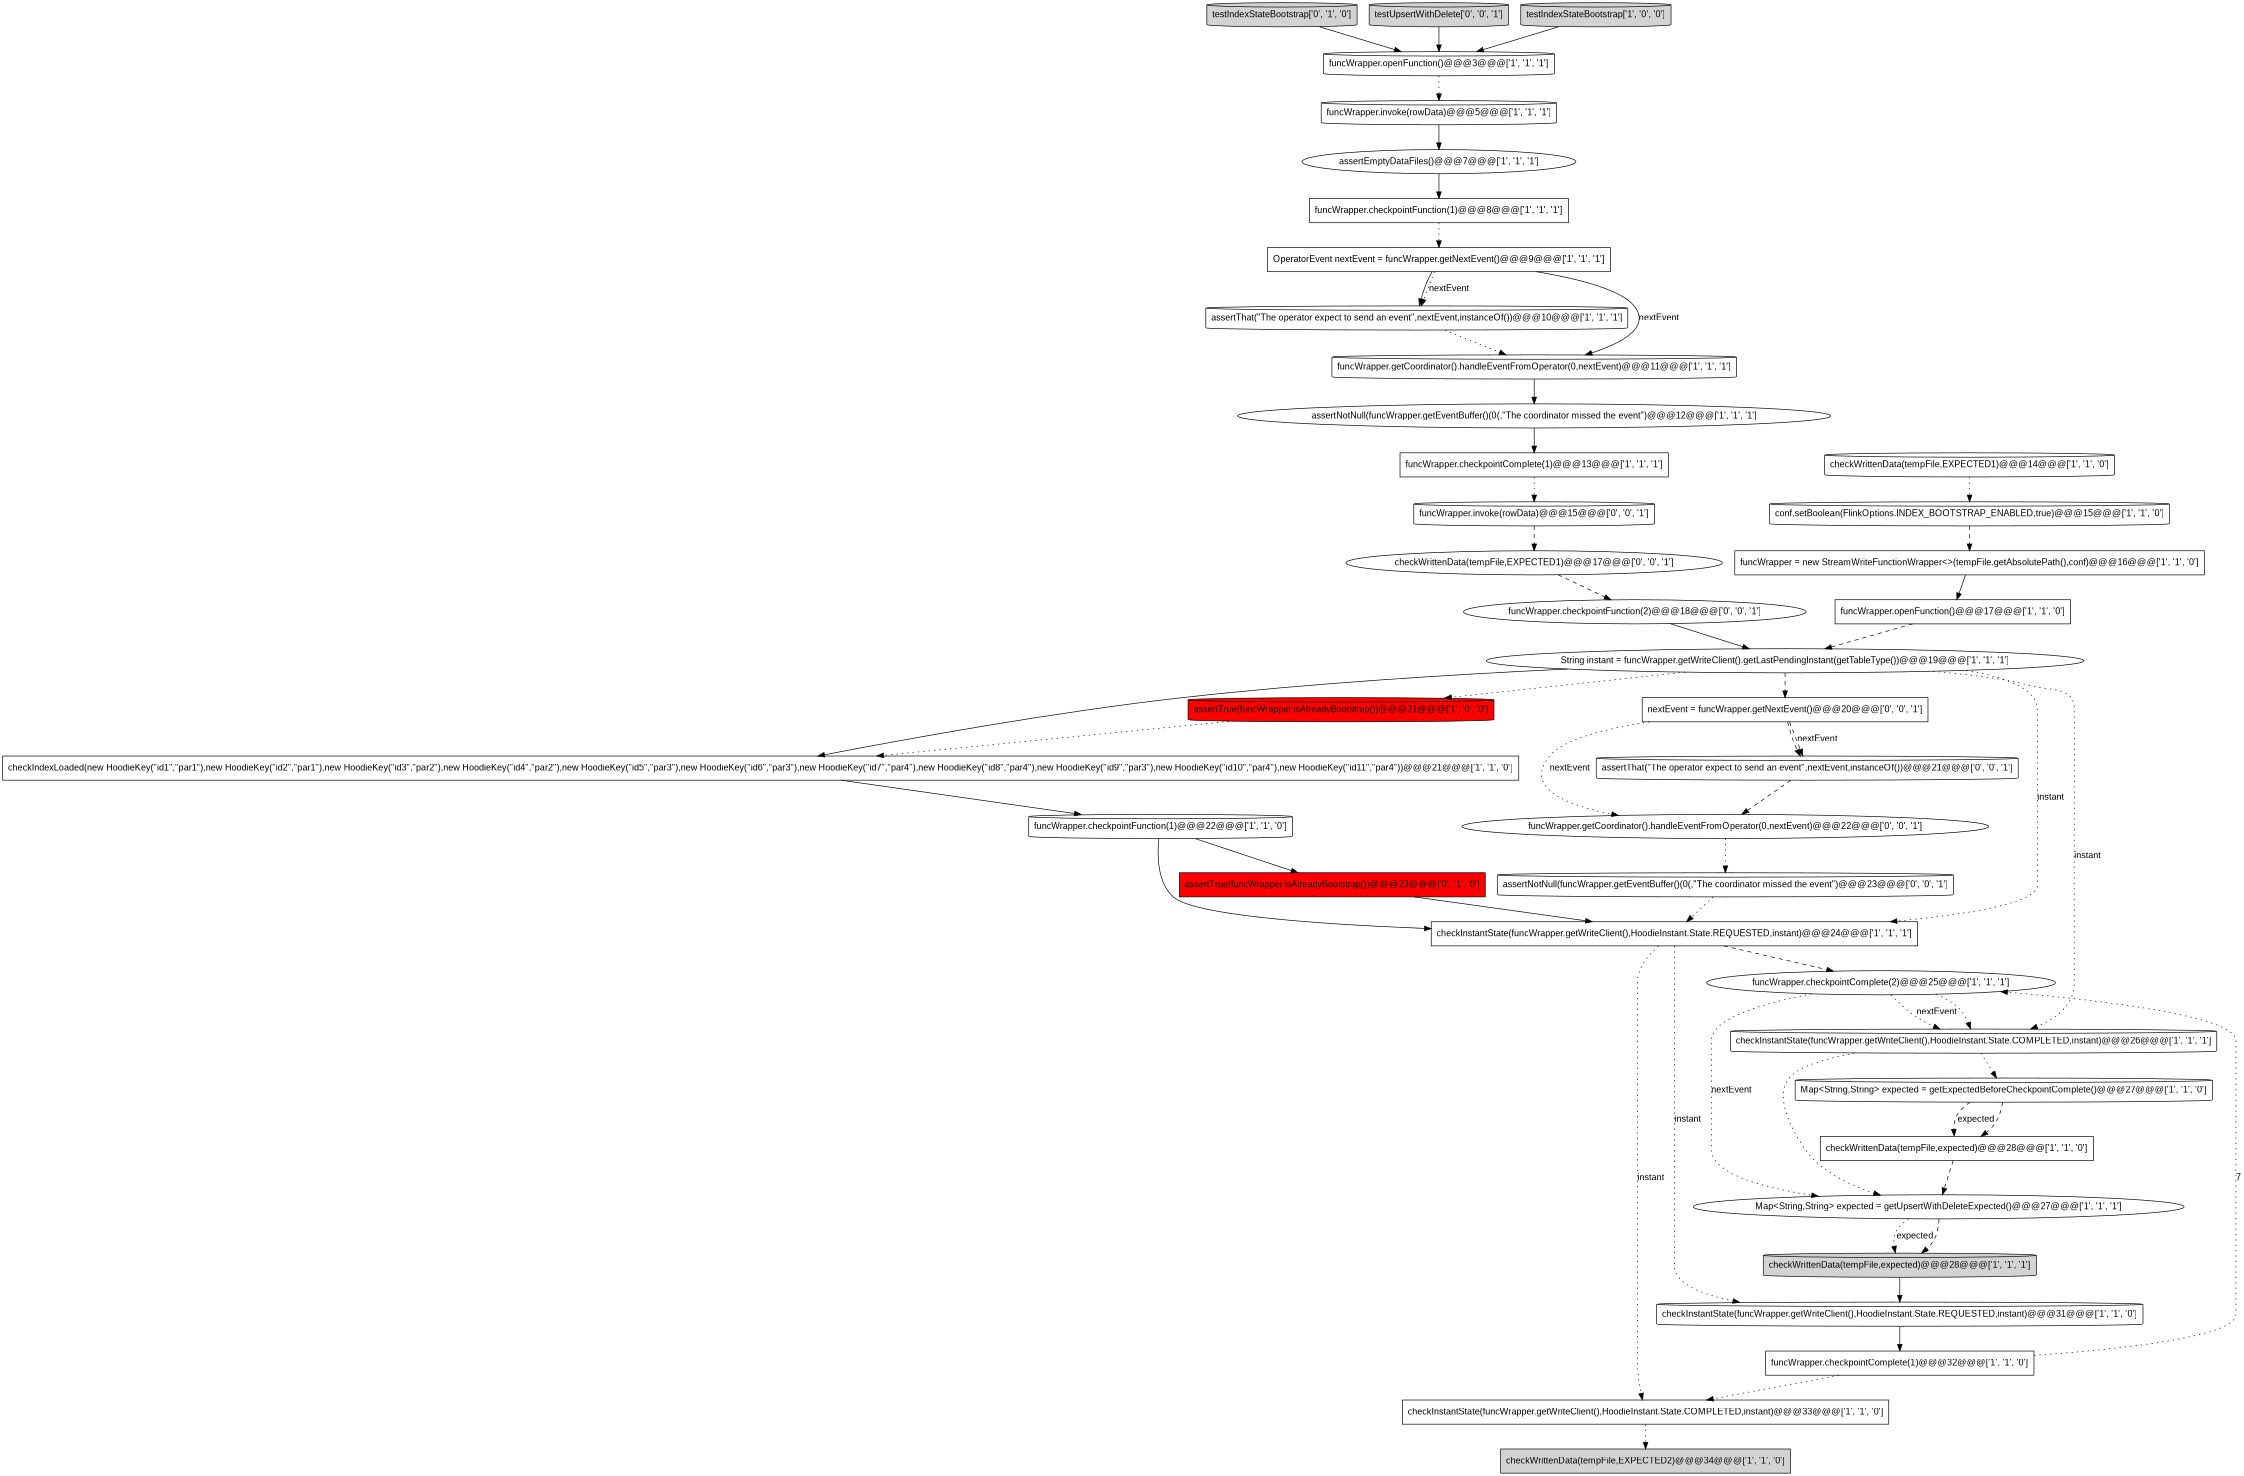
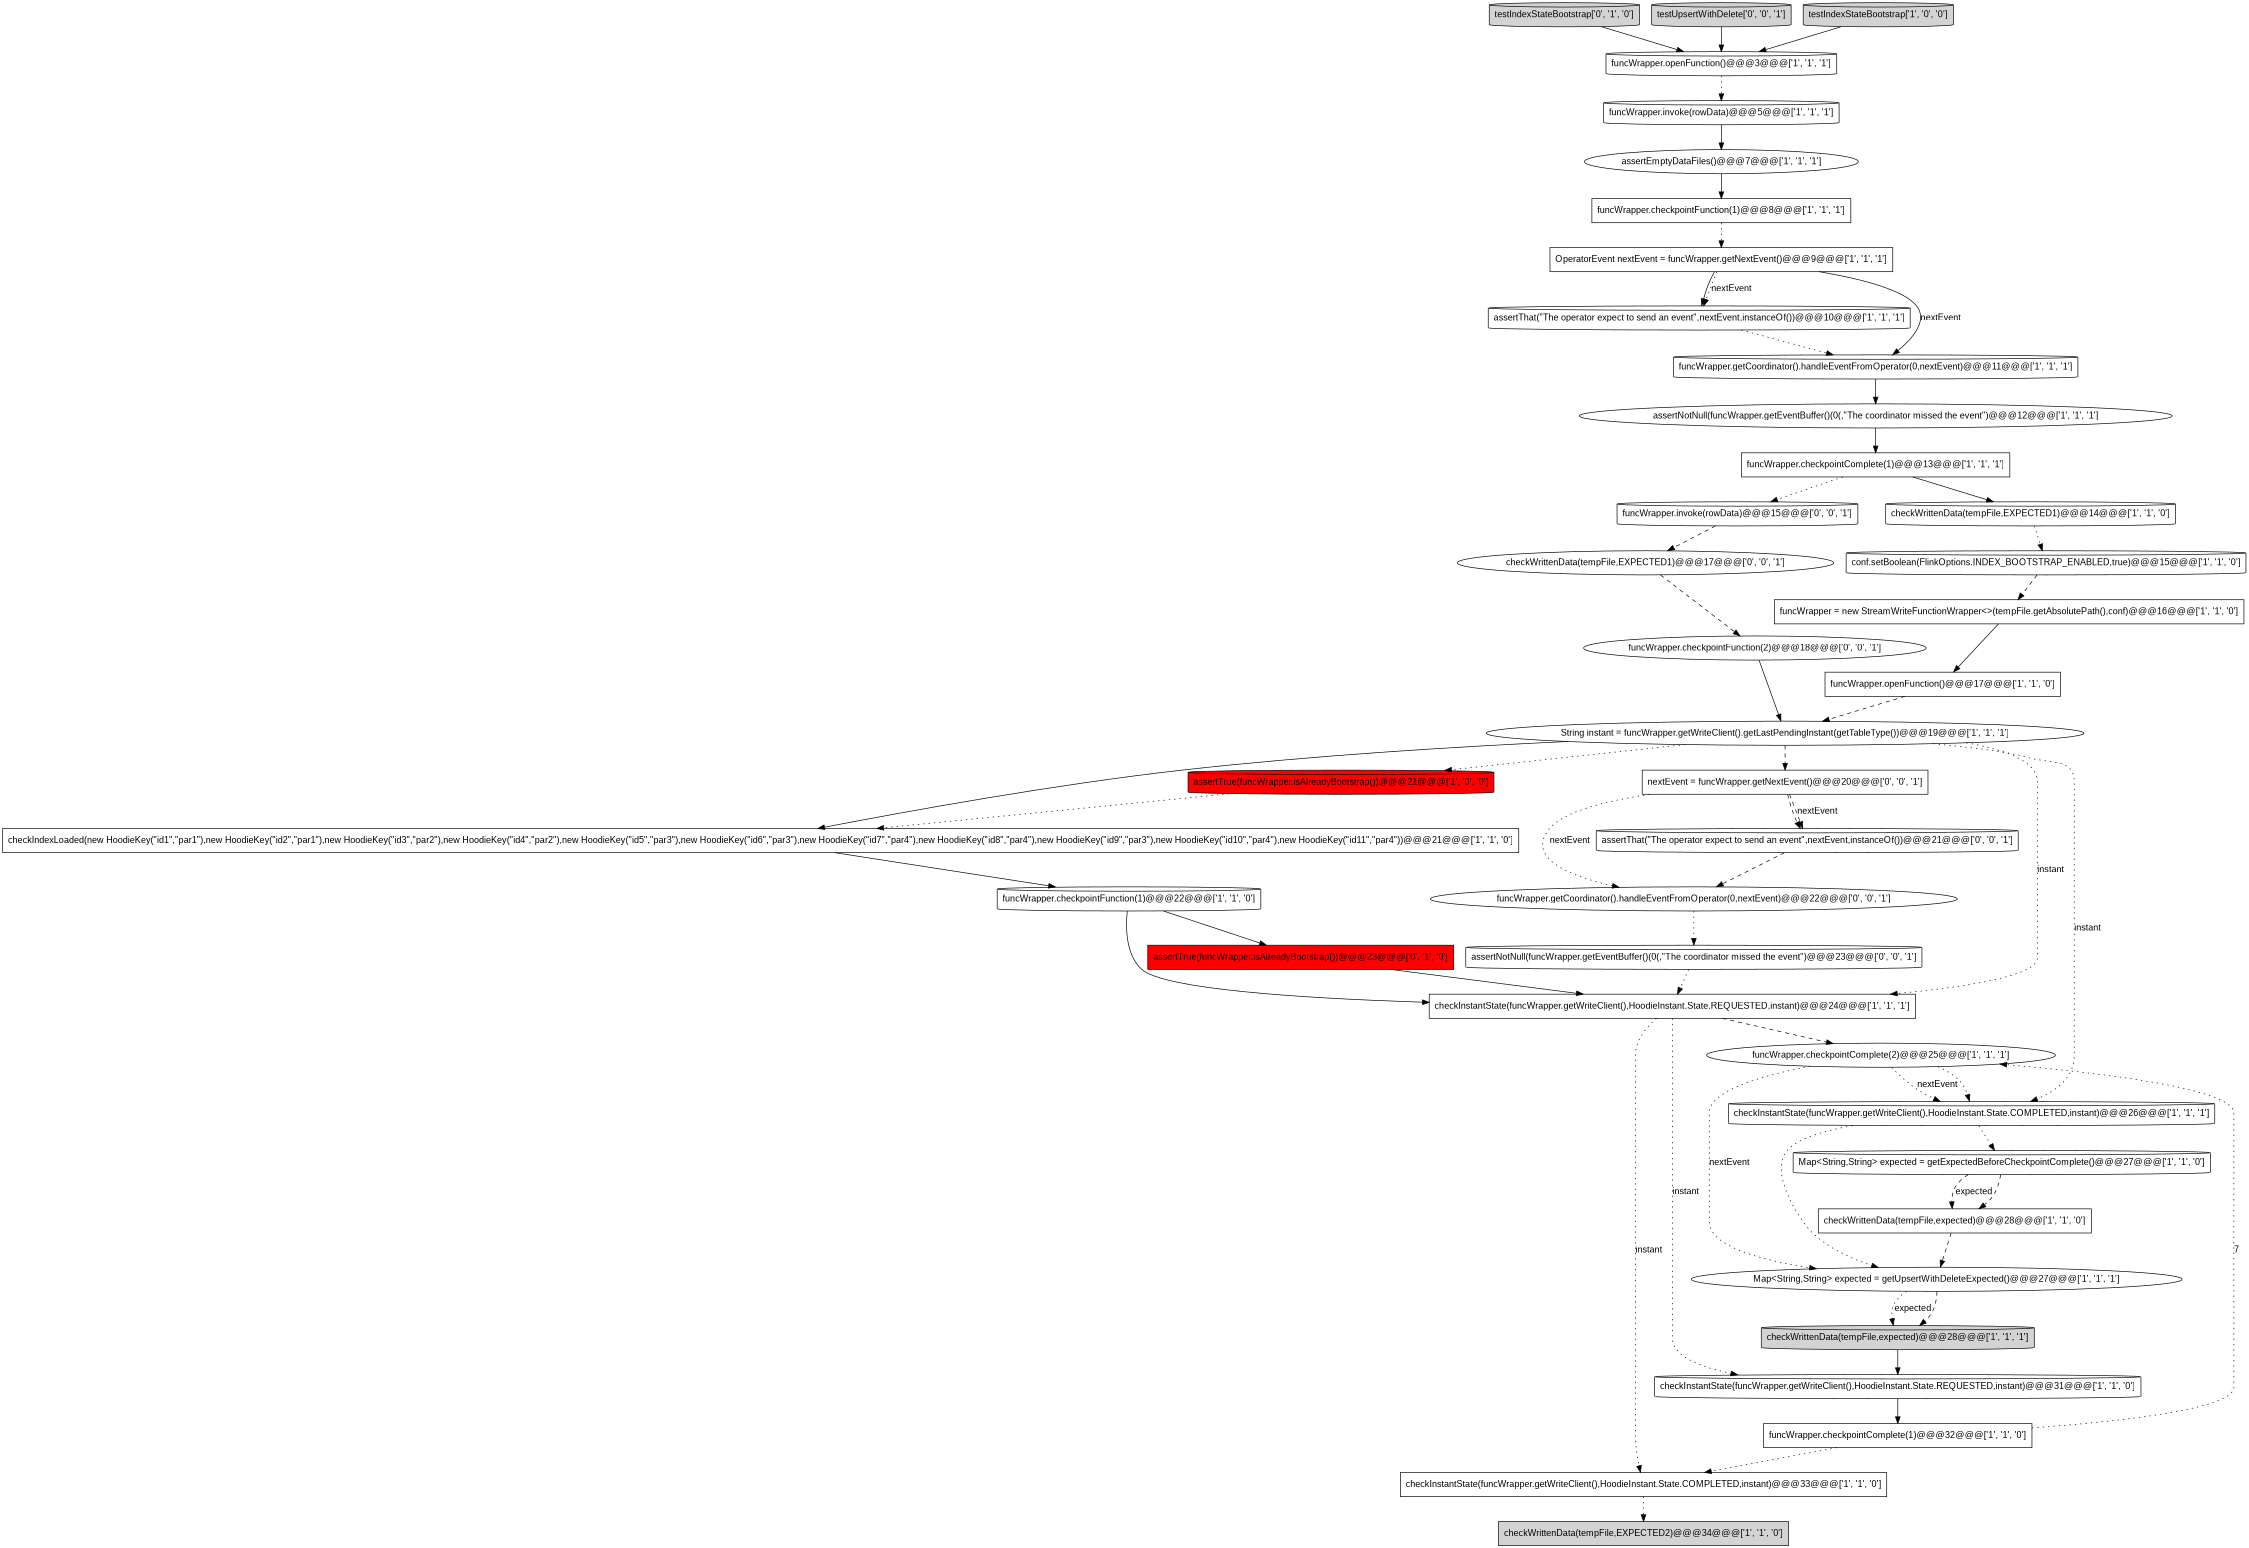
none -> (1950, 488)
